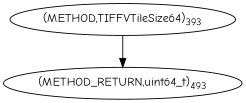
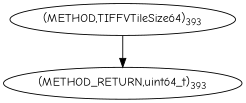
(199, 82) -> (199, 82)
